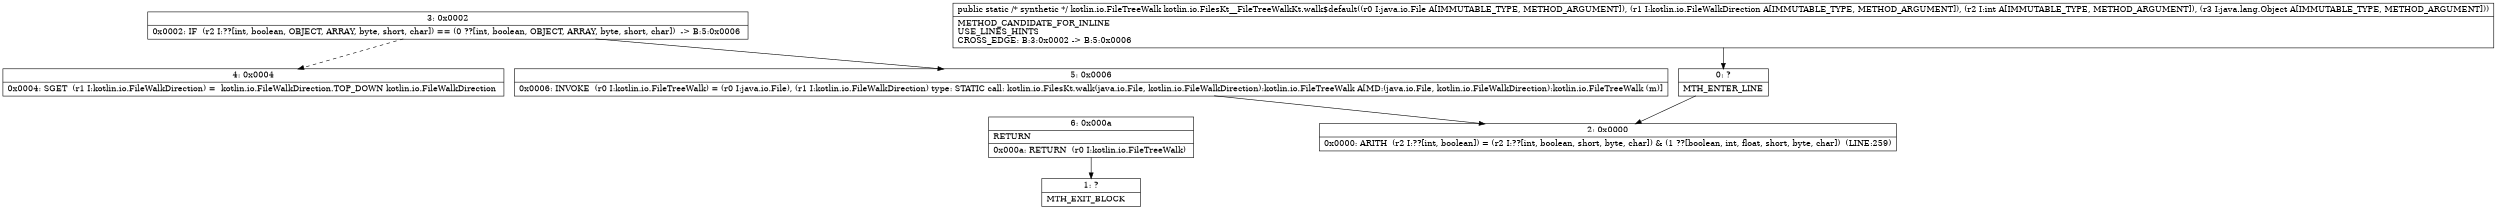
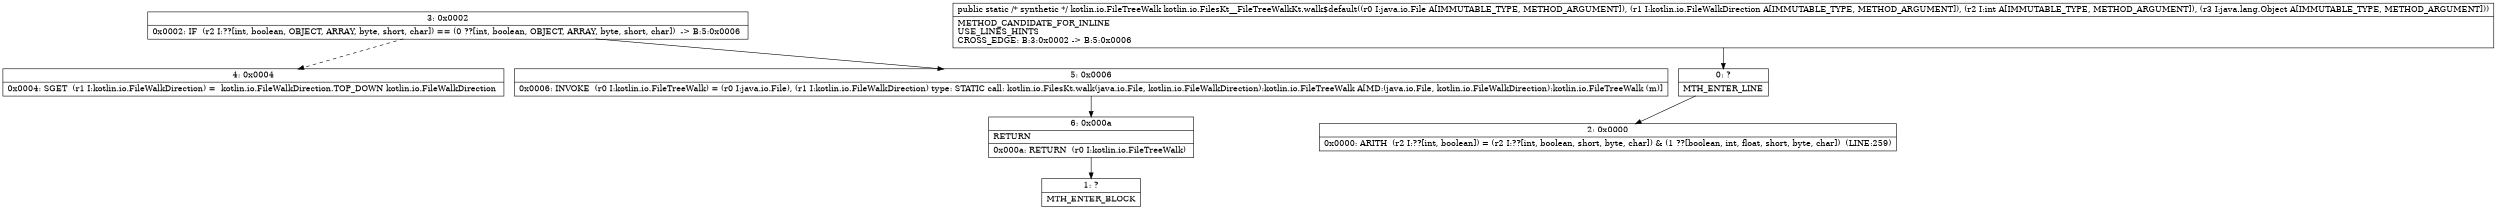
(1347, 110) -> (1091, 104)
(1086, 199) -> (1091, 199)
